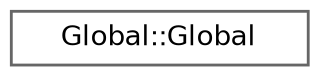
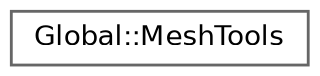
(160, 38) -> (160, 38)
